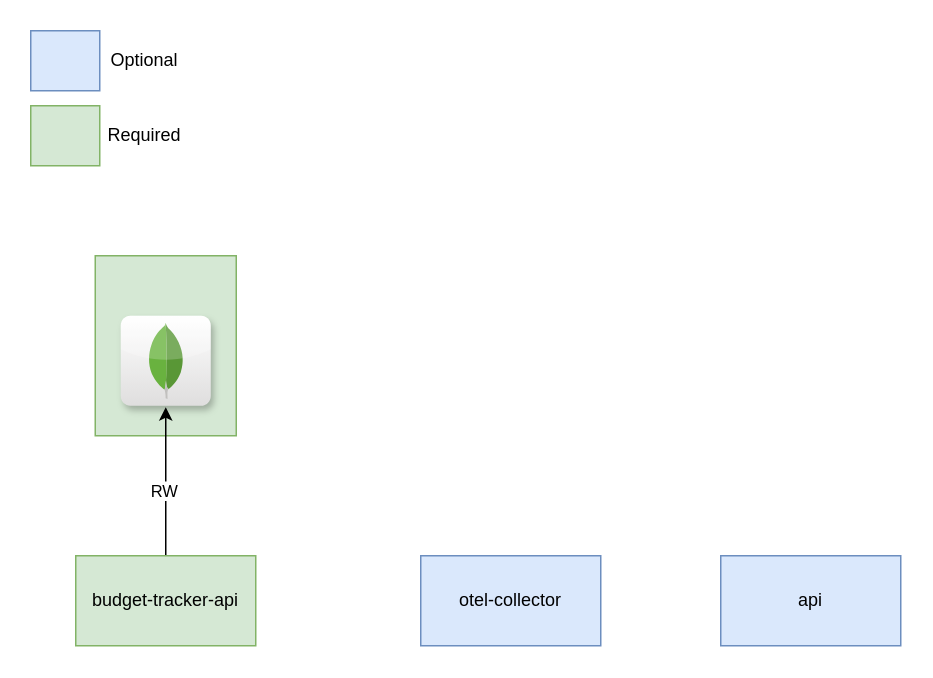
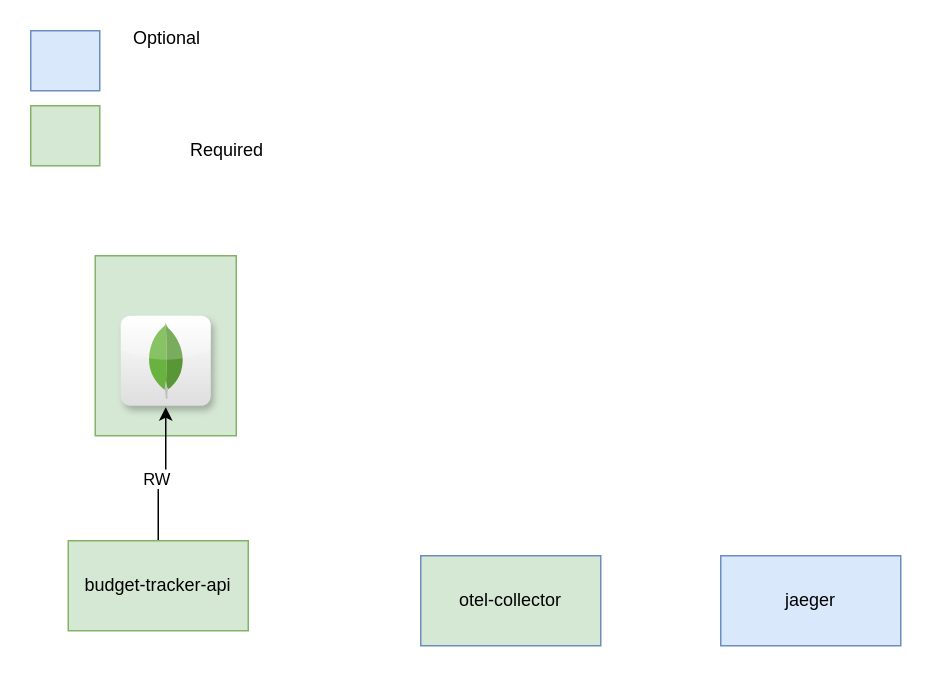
(145, 61) -> (167, 38)
(145, 136) -> (227, 151)
(166, 601) -> (158, 586)
(511, 601) -> (511, 601)
(811, 601) -> (811, 601)
